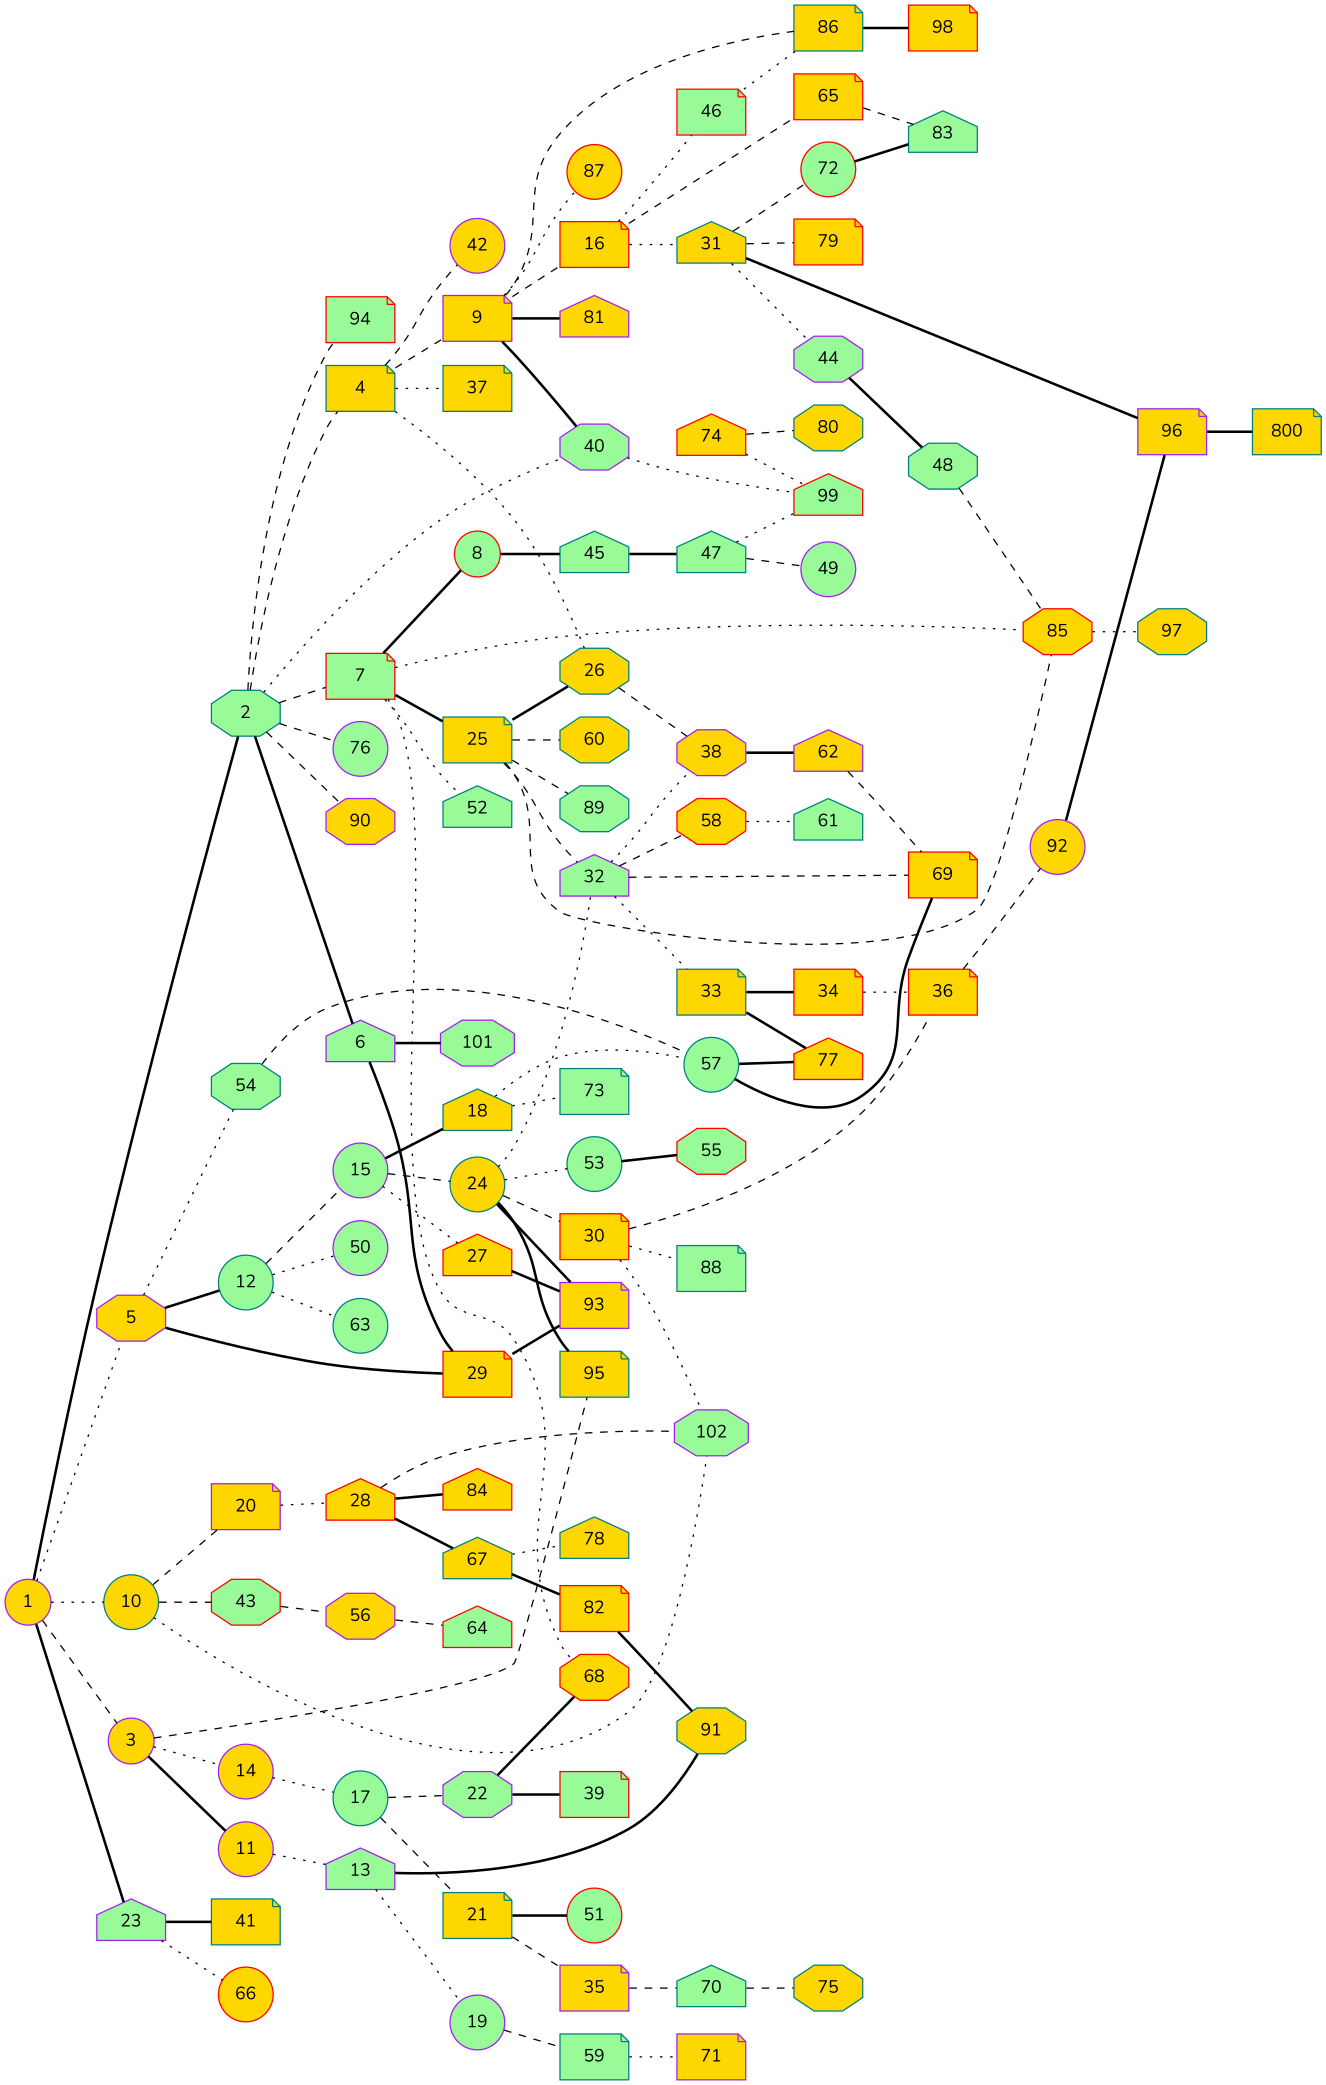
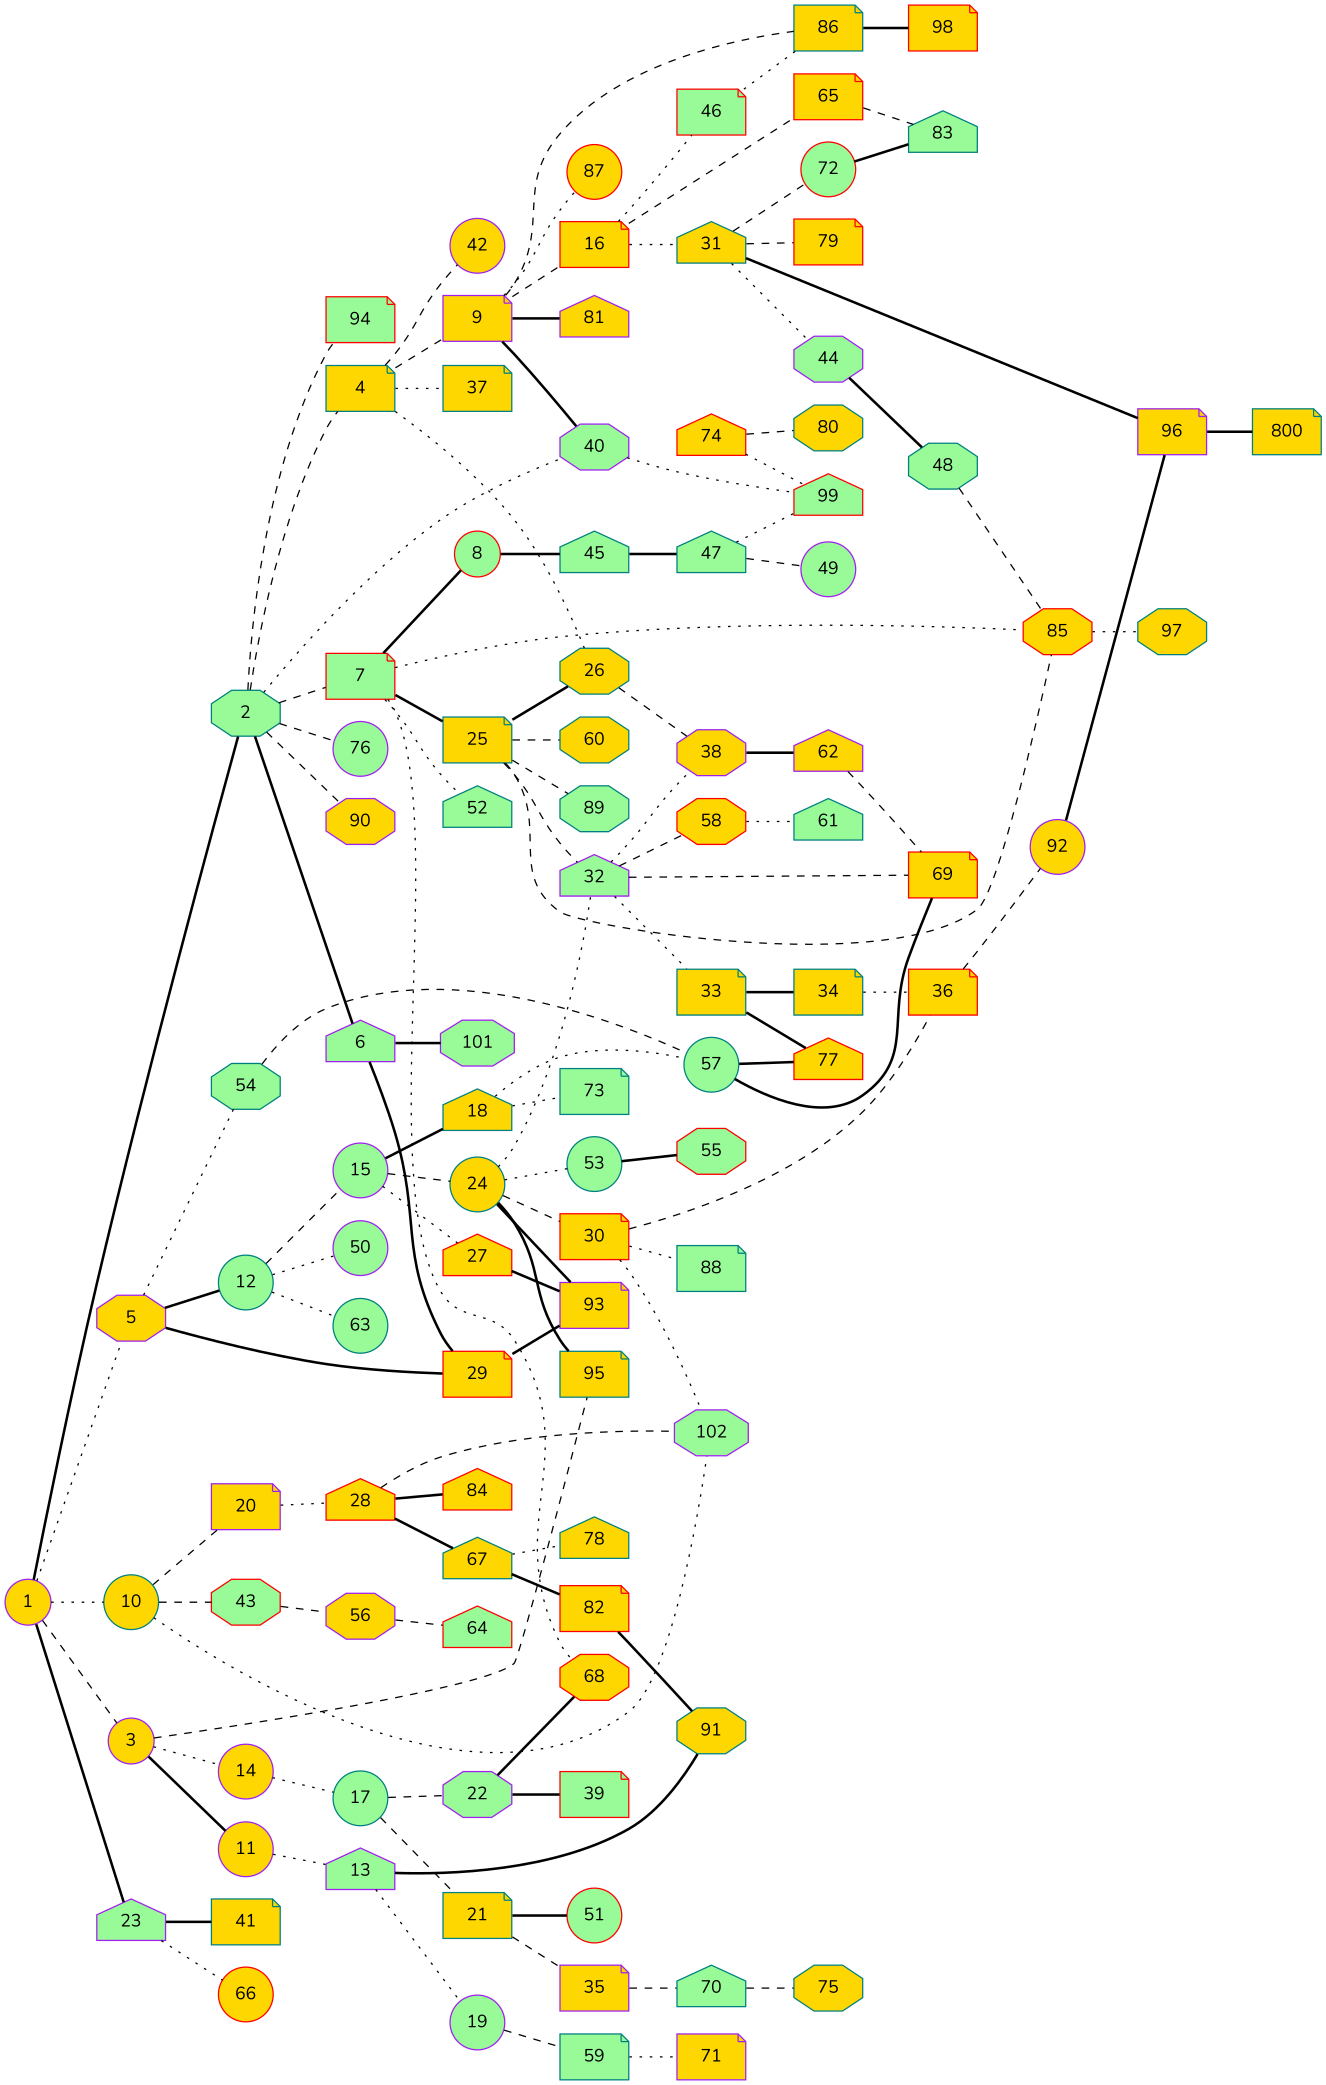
(828, 992) -> (828, 992)
